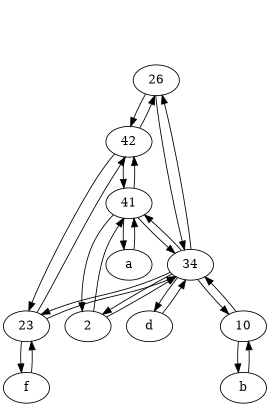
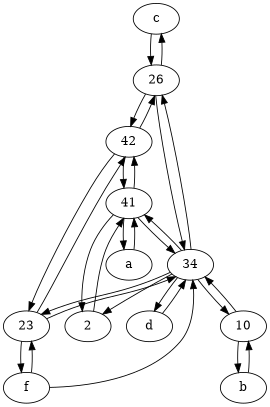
none -> (156, 19)
(138, 300) -> (146, 367)
